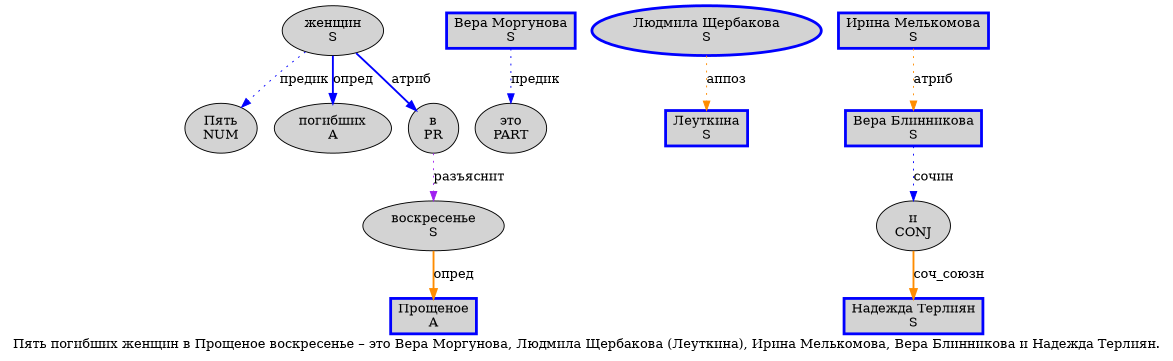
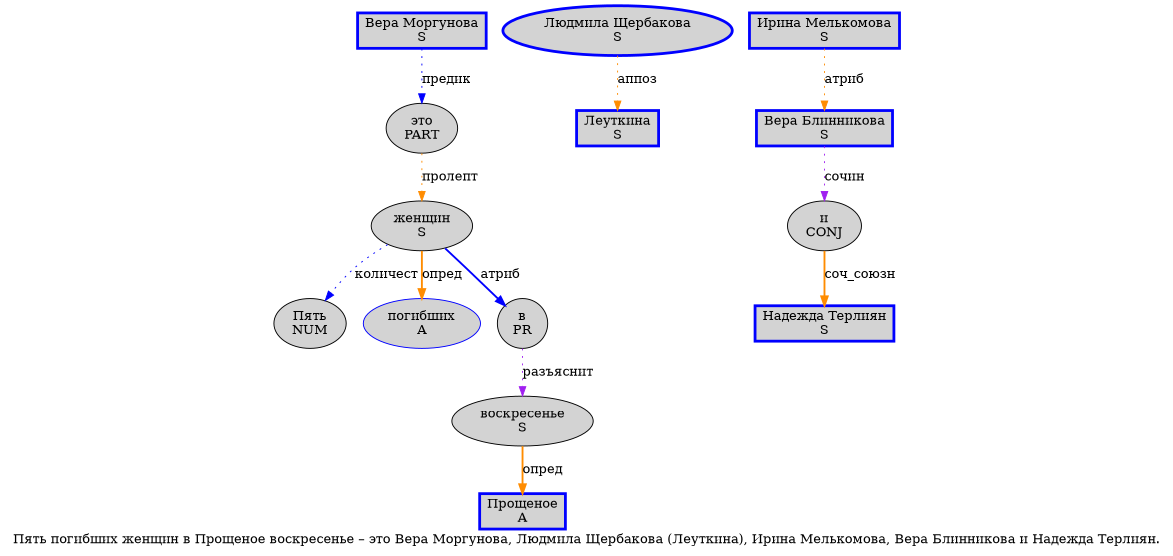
(333, 75) -> (422, 270)
(304, 79) -> (386, 275)
(333, 128) -> (422, 323)
(913, 169) -> (824, 169)
none -> (422, 172)
